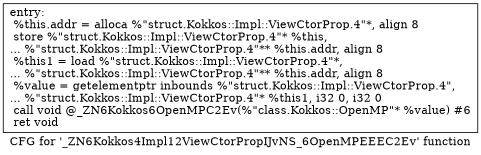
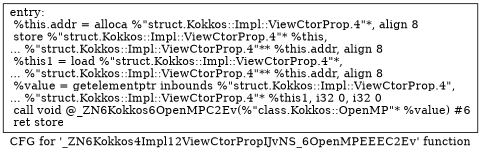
(35, 123) -> (37, 123)
